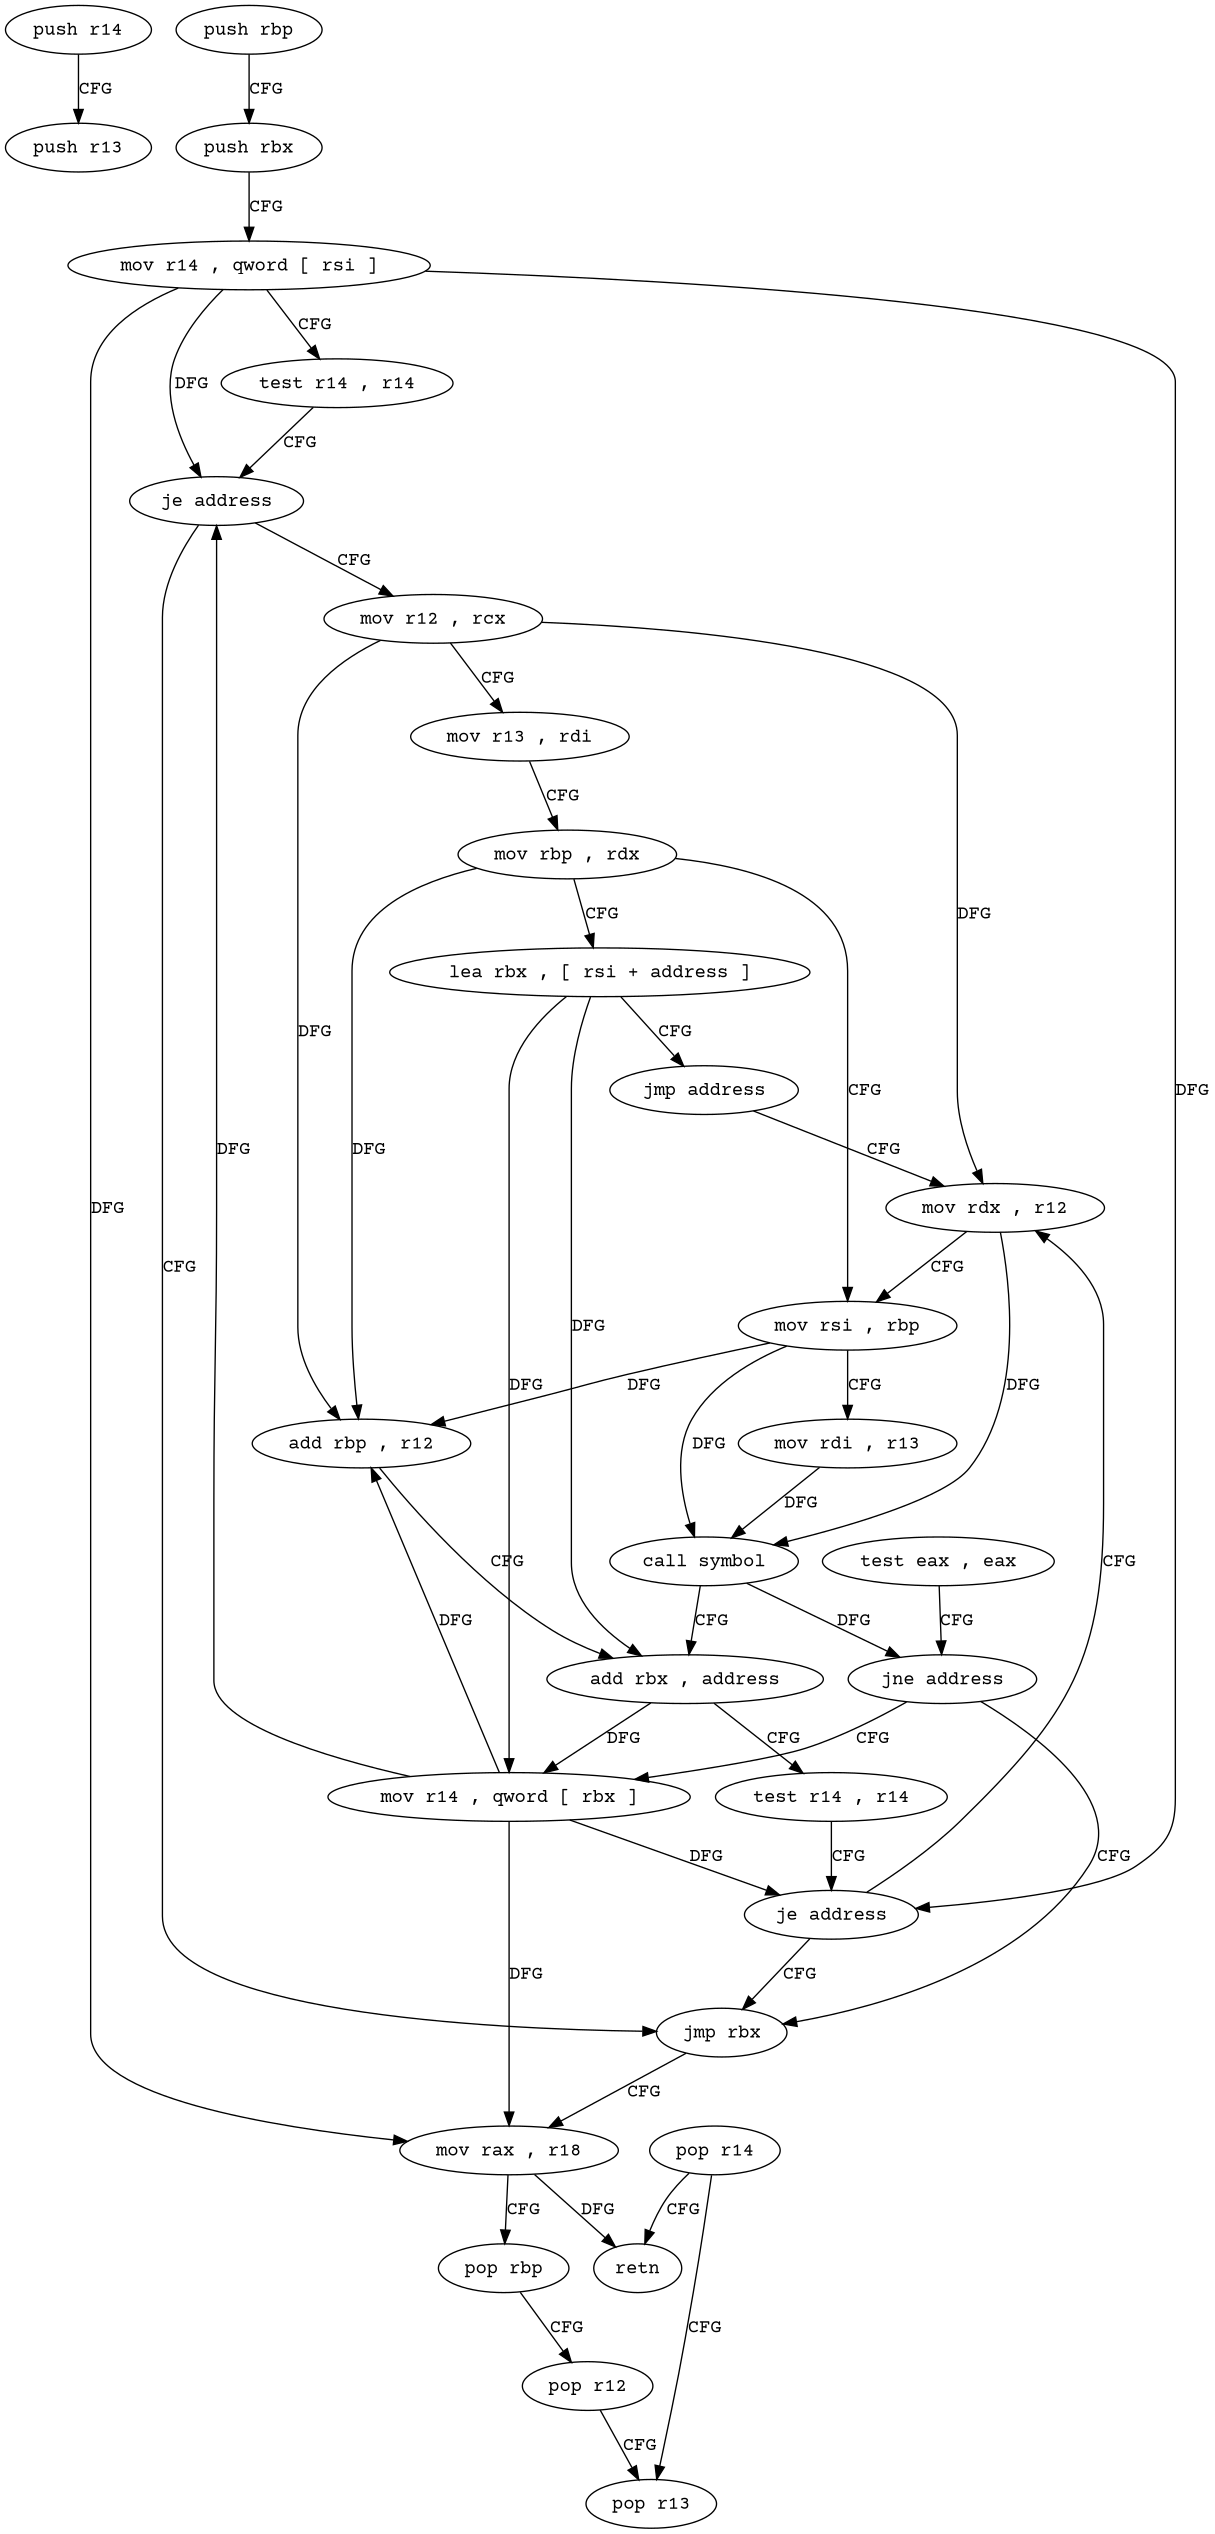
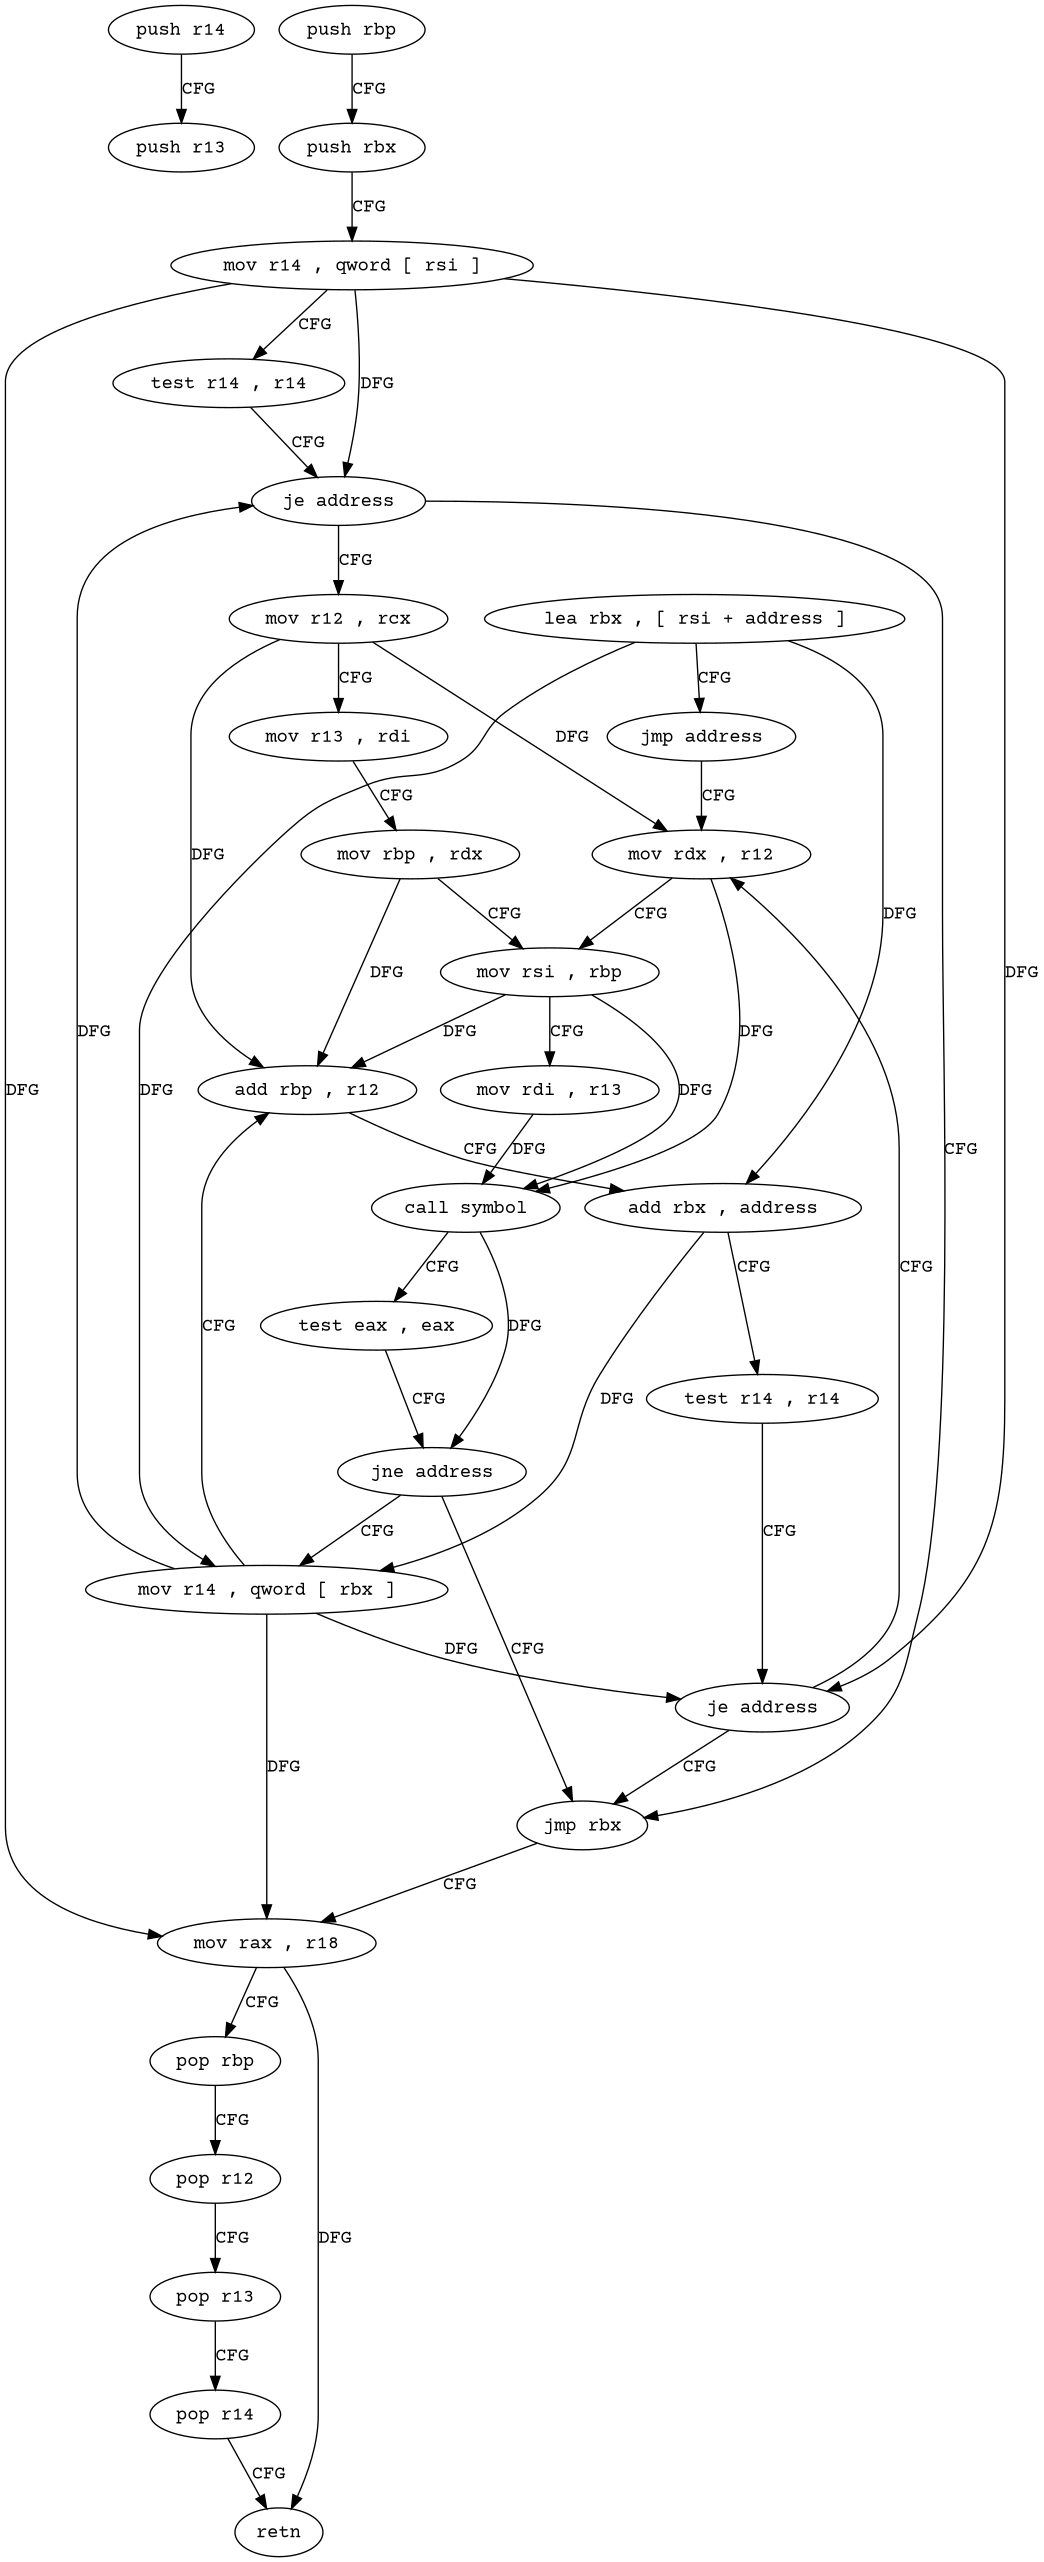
(582, 907) -> none
(696, 1613) -> (426, 1261)
(456, 1620) -> (219, 1326)
(688, 2321) -> (215, 2349)
